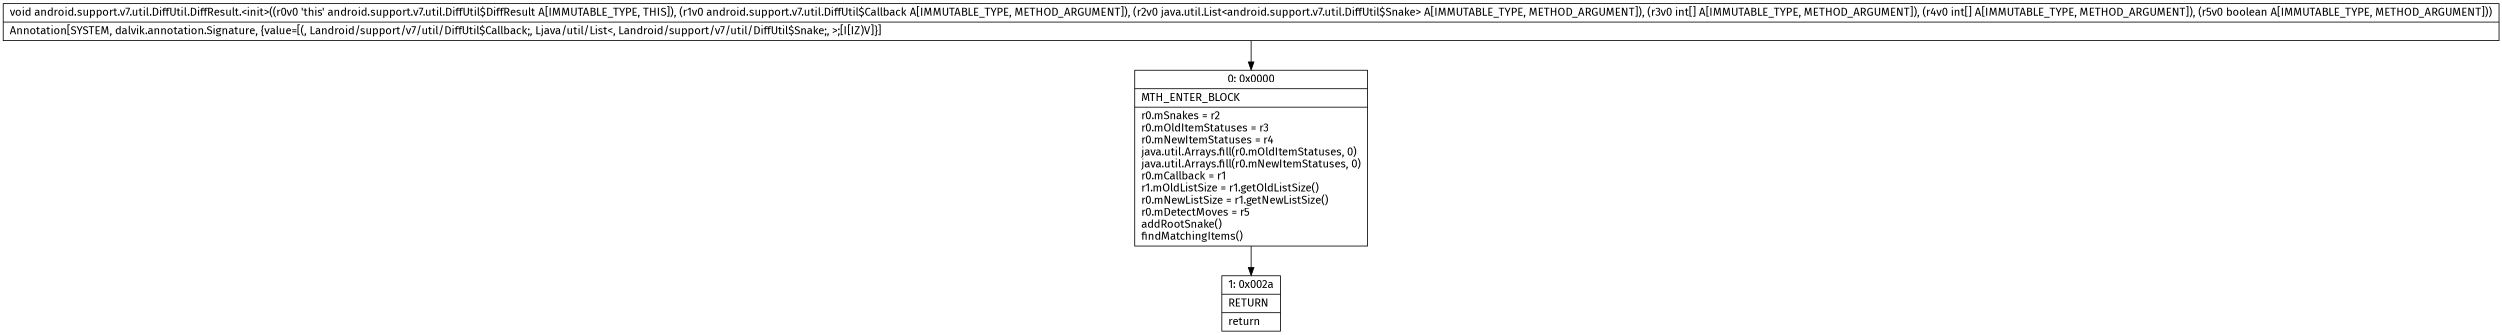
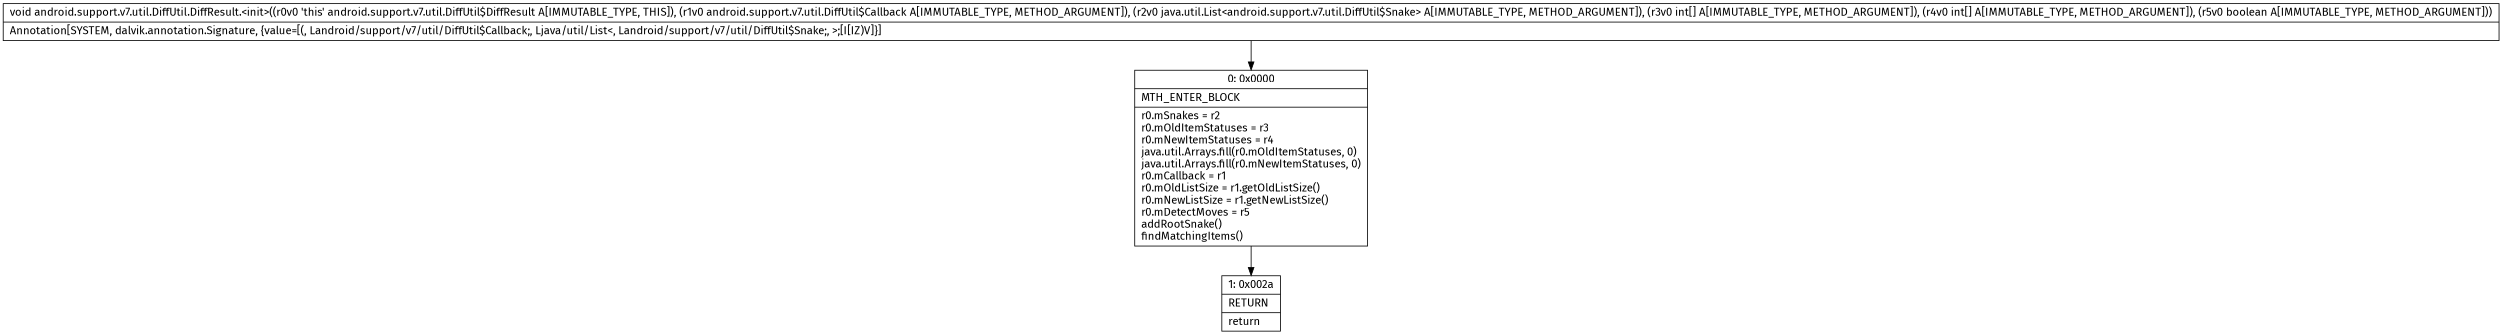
(1230, 188) -> (1231, 188)
